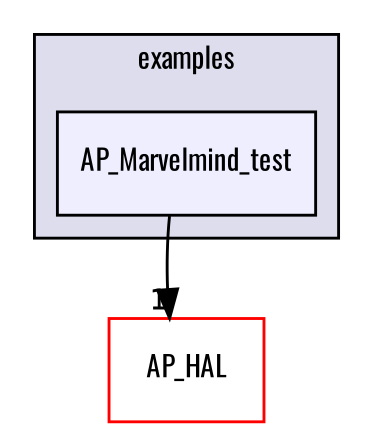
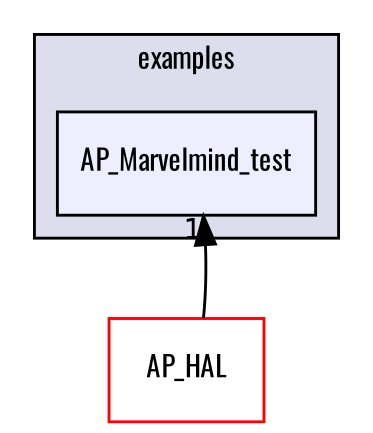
(167, 256) -> (206, 282)
